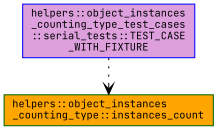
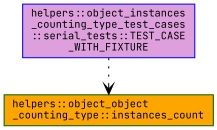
(109, 110) -> (109, 110)
